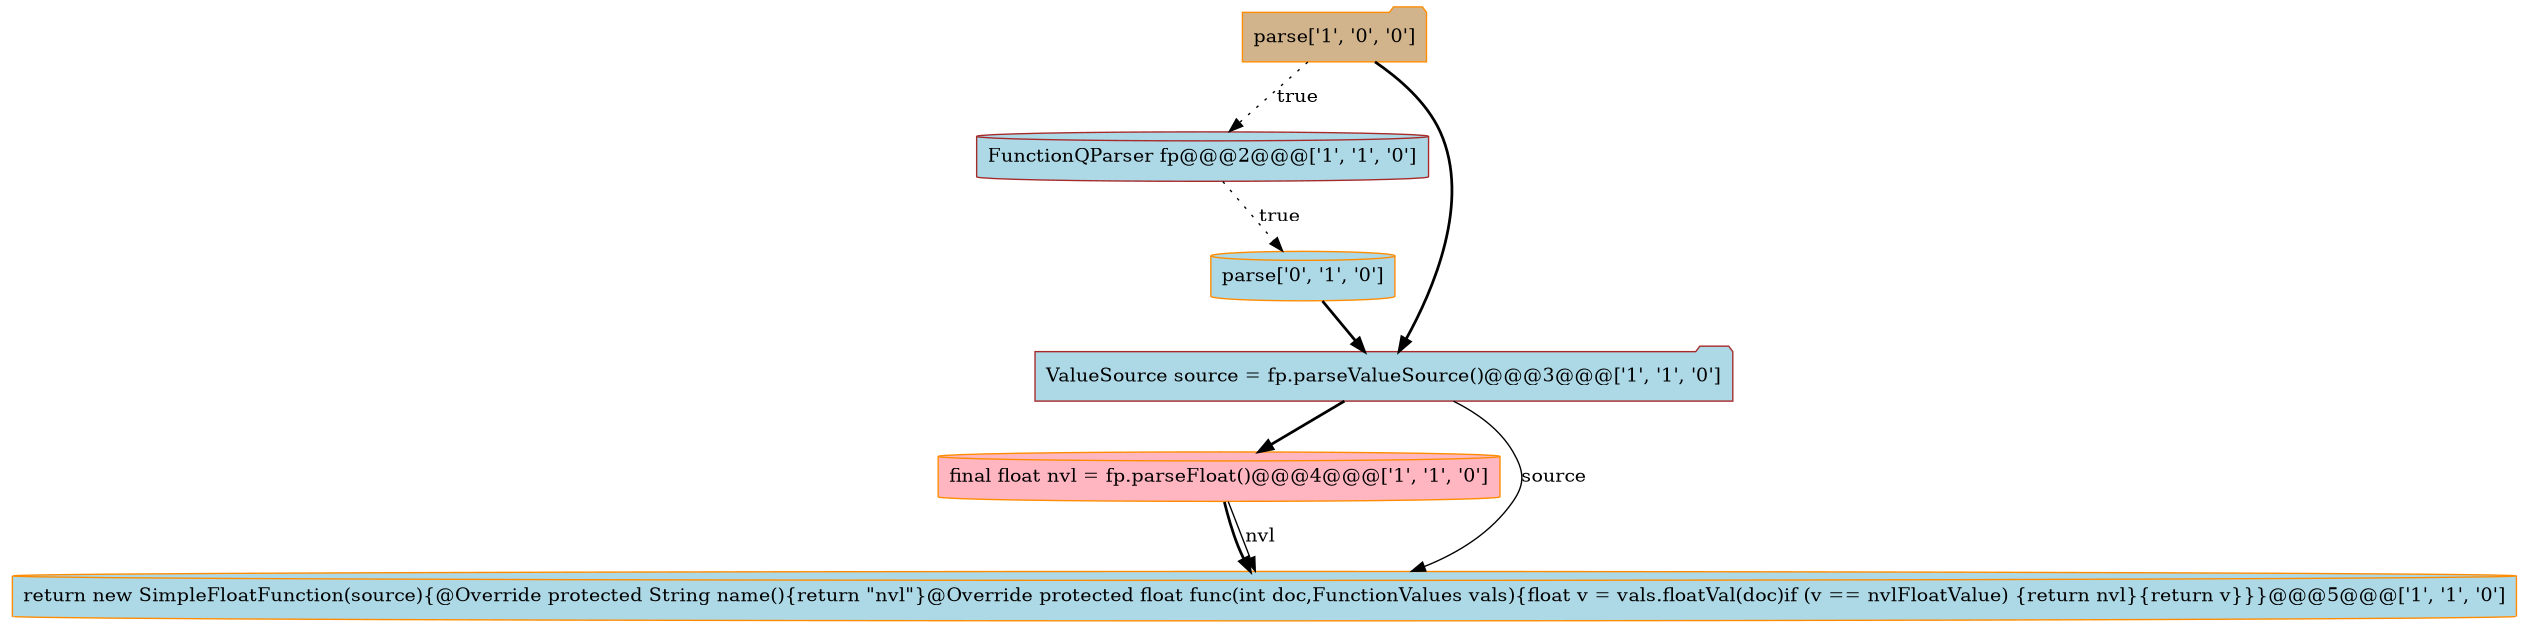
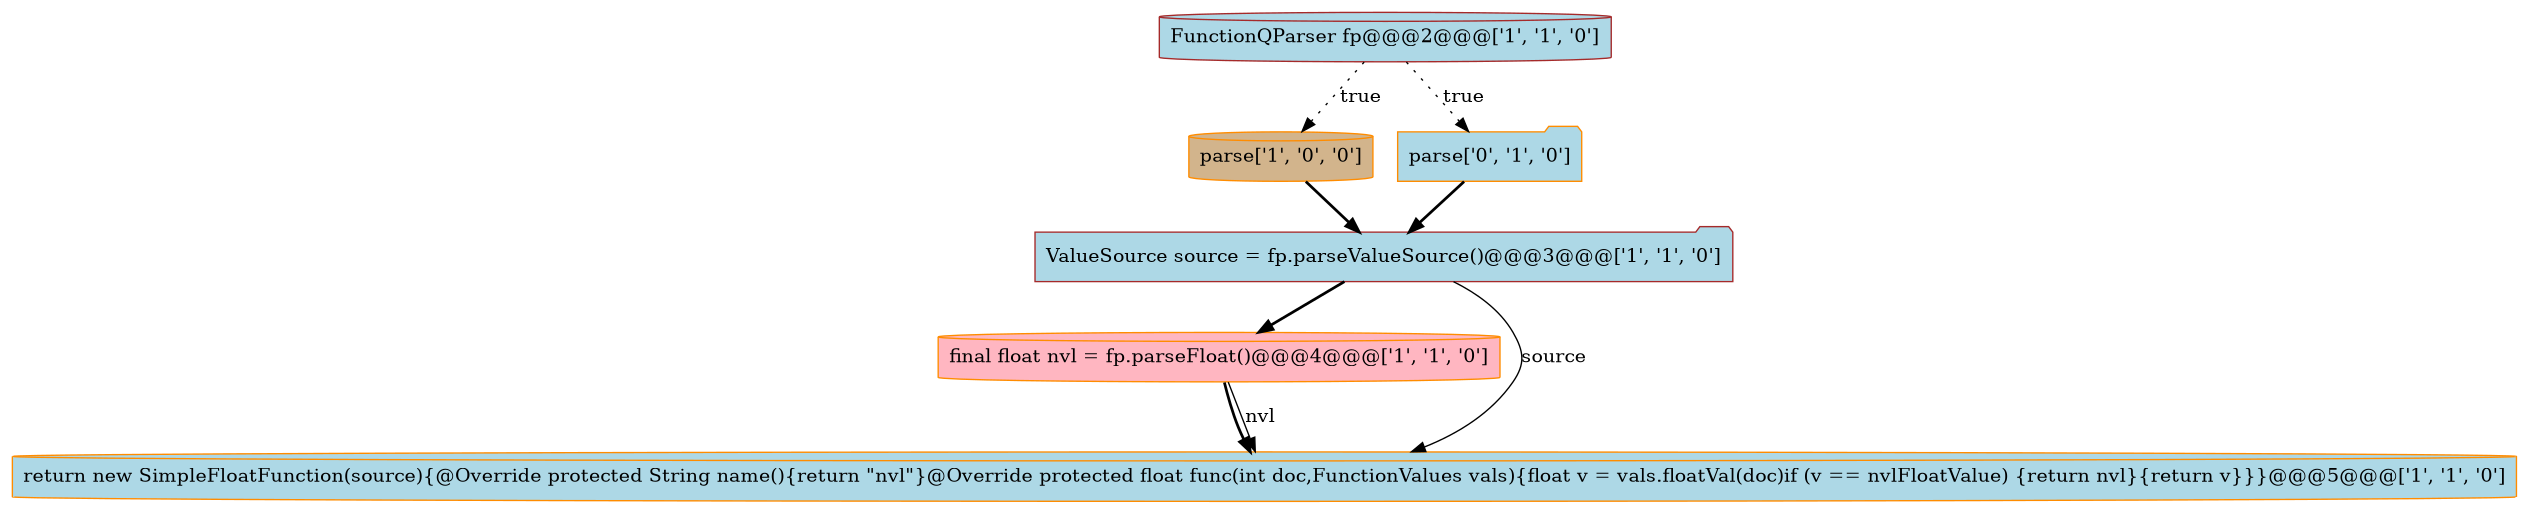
(1334, 37) -> (1281, 157)
(1274, 92) -> (1338, 92)
(1303, 276) -> (1490, 157)
